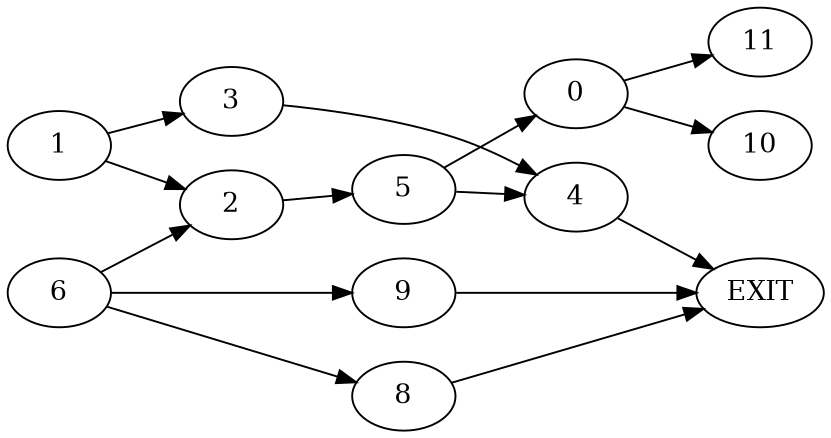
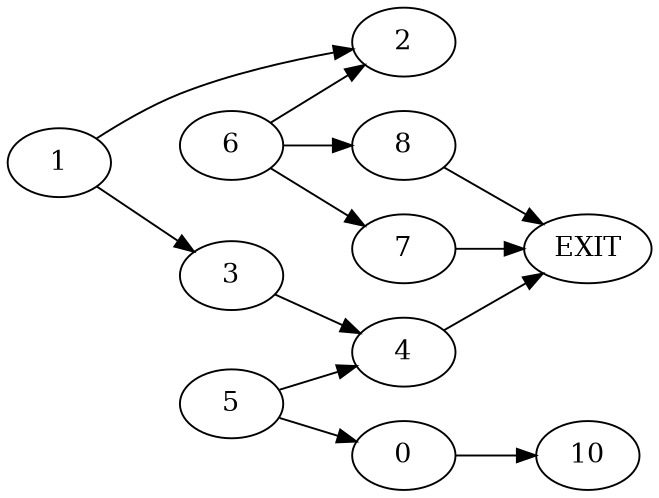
(760, 42) -> none
(308, 198) -> none
(404, 293) -> (404, 249)
